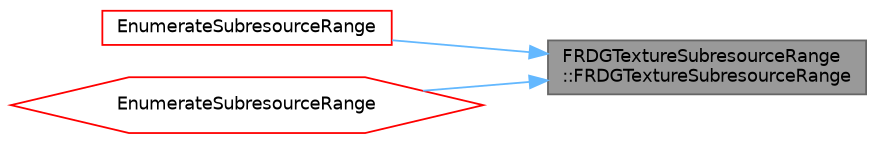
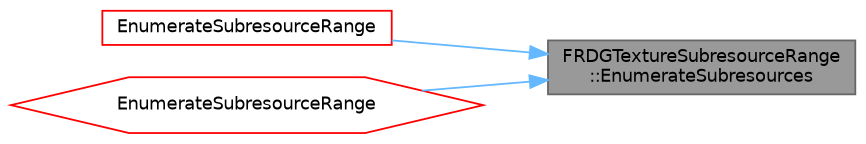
(707, 67) -> (702, 67)
